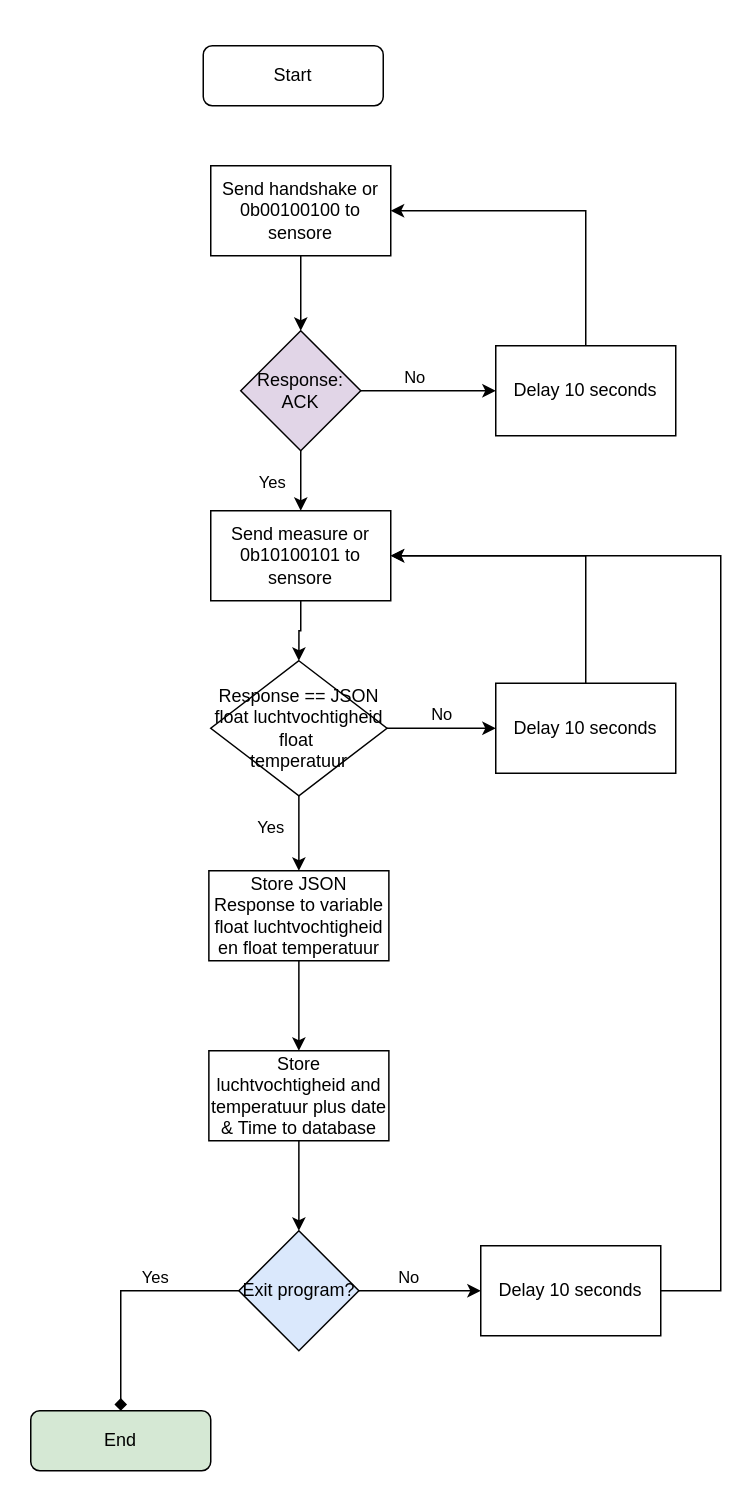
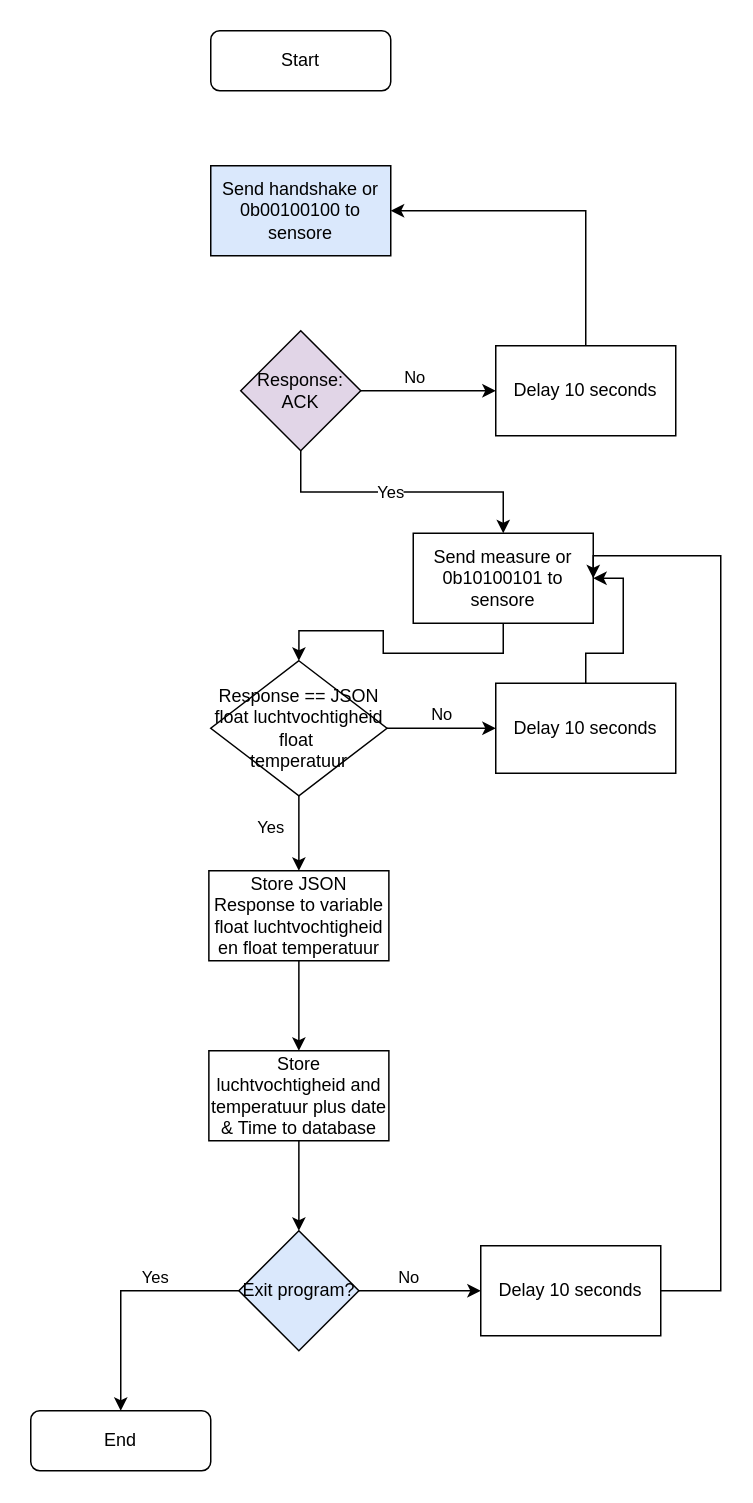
(293, 76) -> (301, 61)
(301, 211) -> (301, 211)
(301, 288) -> none
(301, 556) -> (503, 578)
(121, 1398) -> (121, 1399)
(121, 1441) -> (121, 1441)
